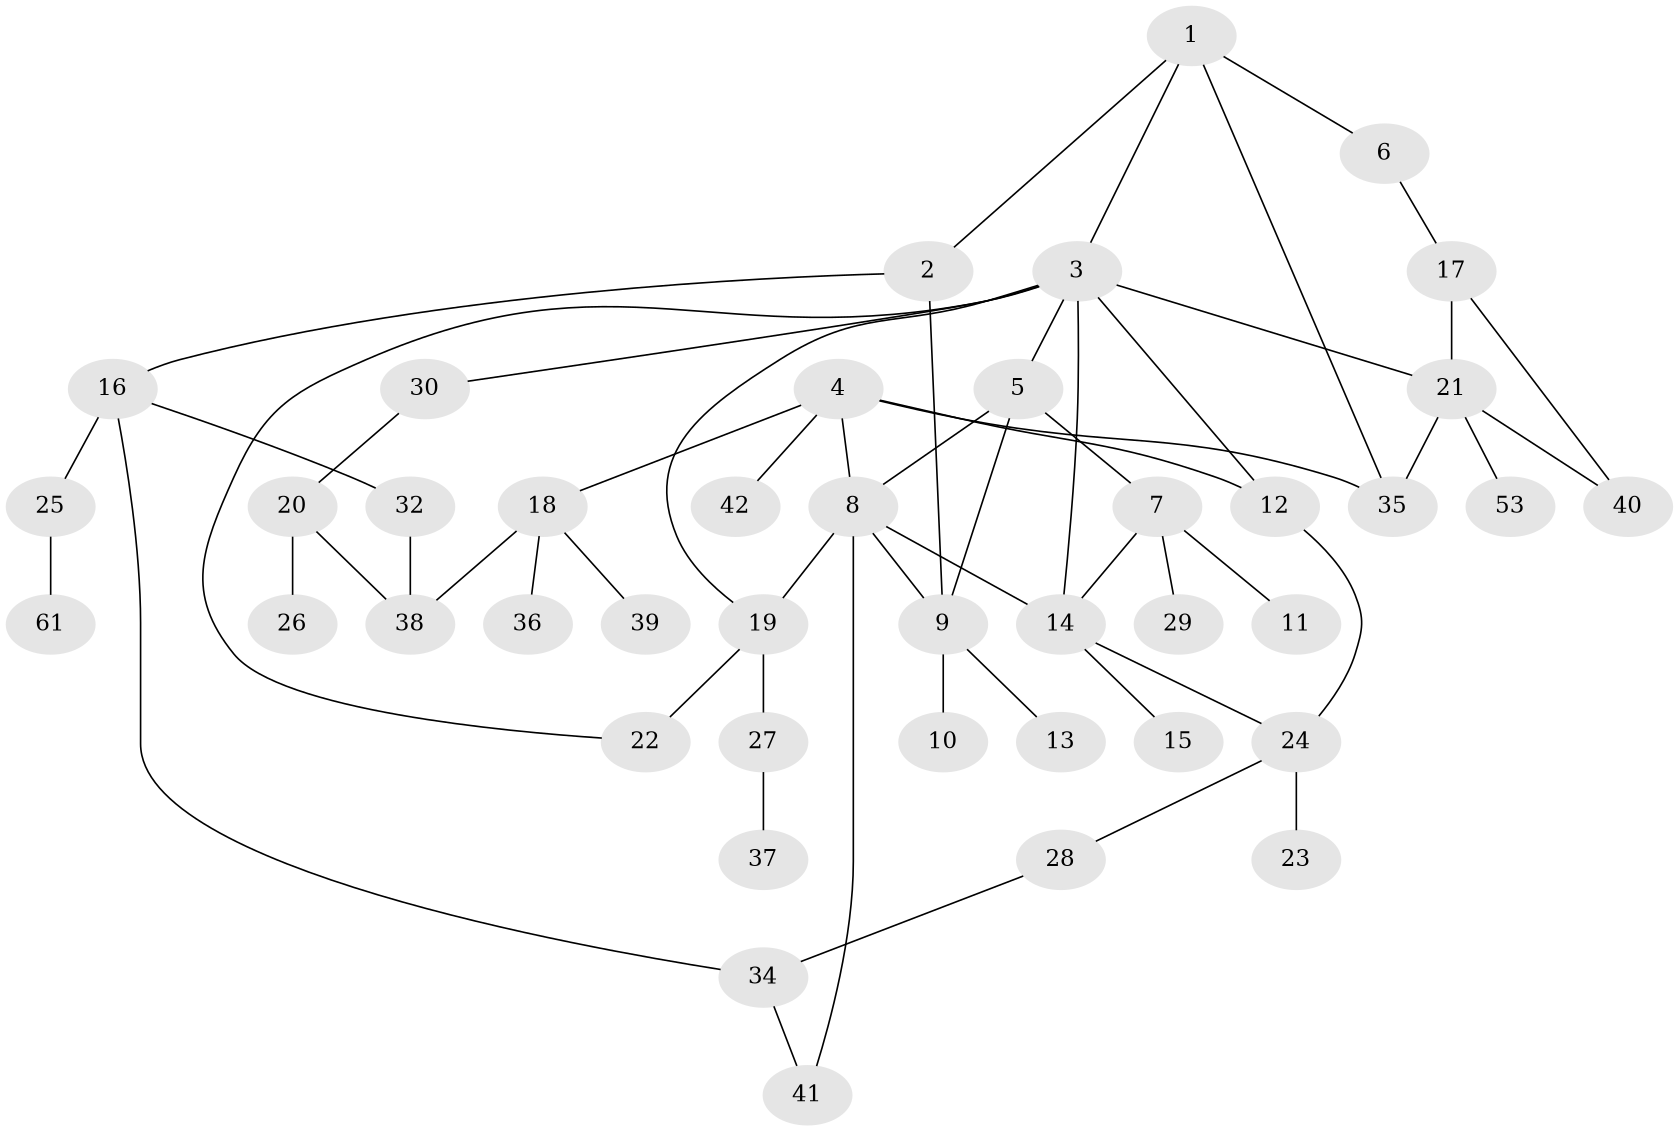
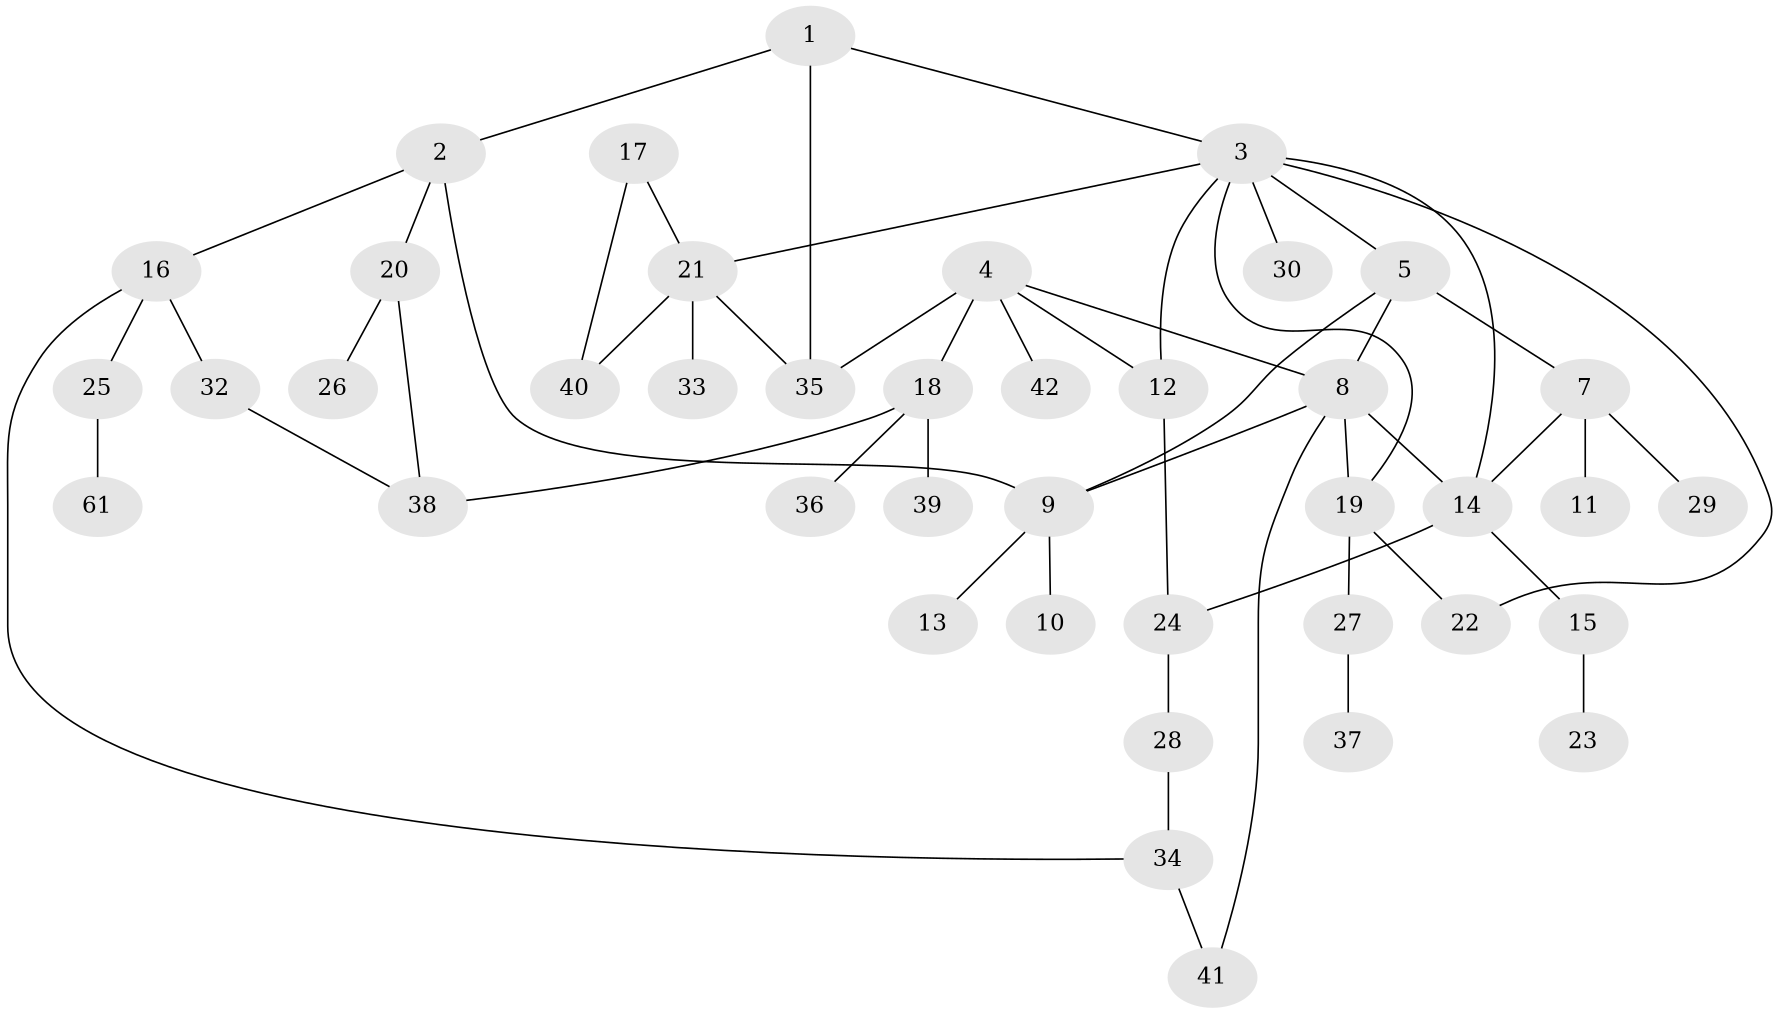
(1385, 154) -> none
(359, 448) -> (418, 213)
(1510, 507) -> (693, 389)
(1296, 801) -> (1584, 683)
